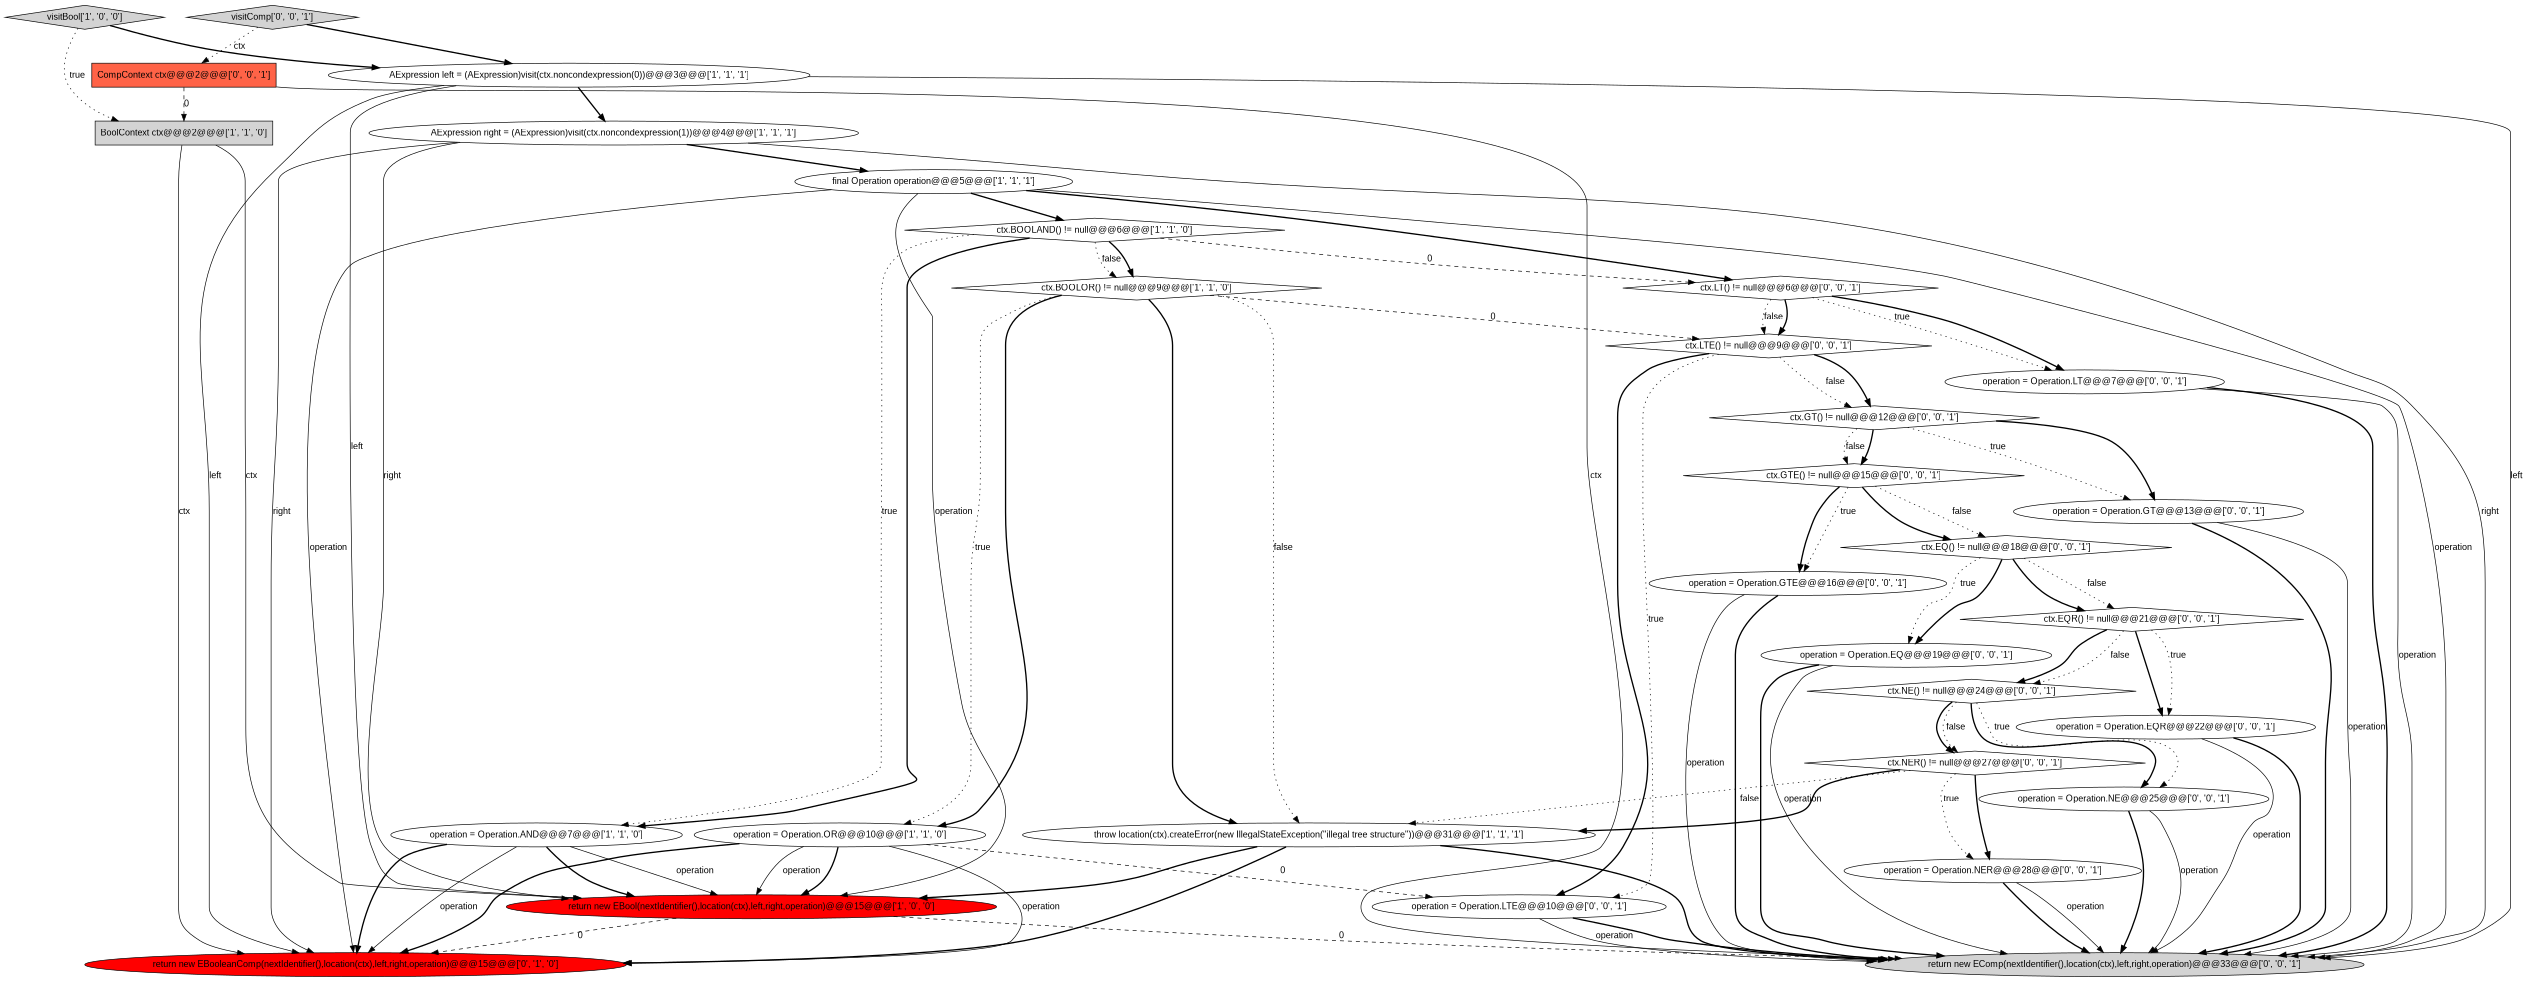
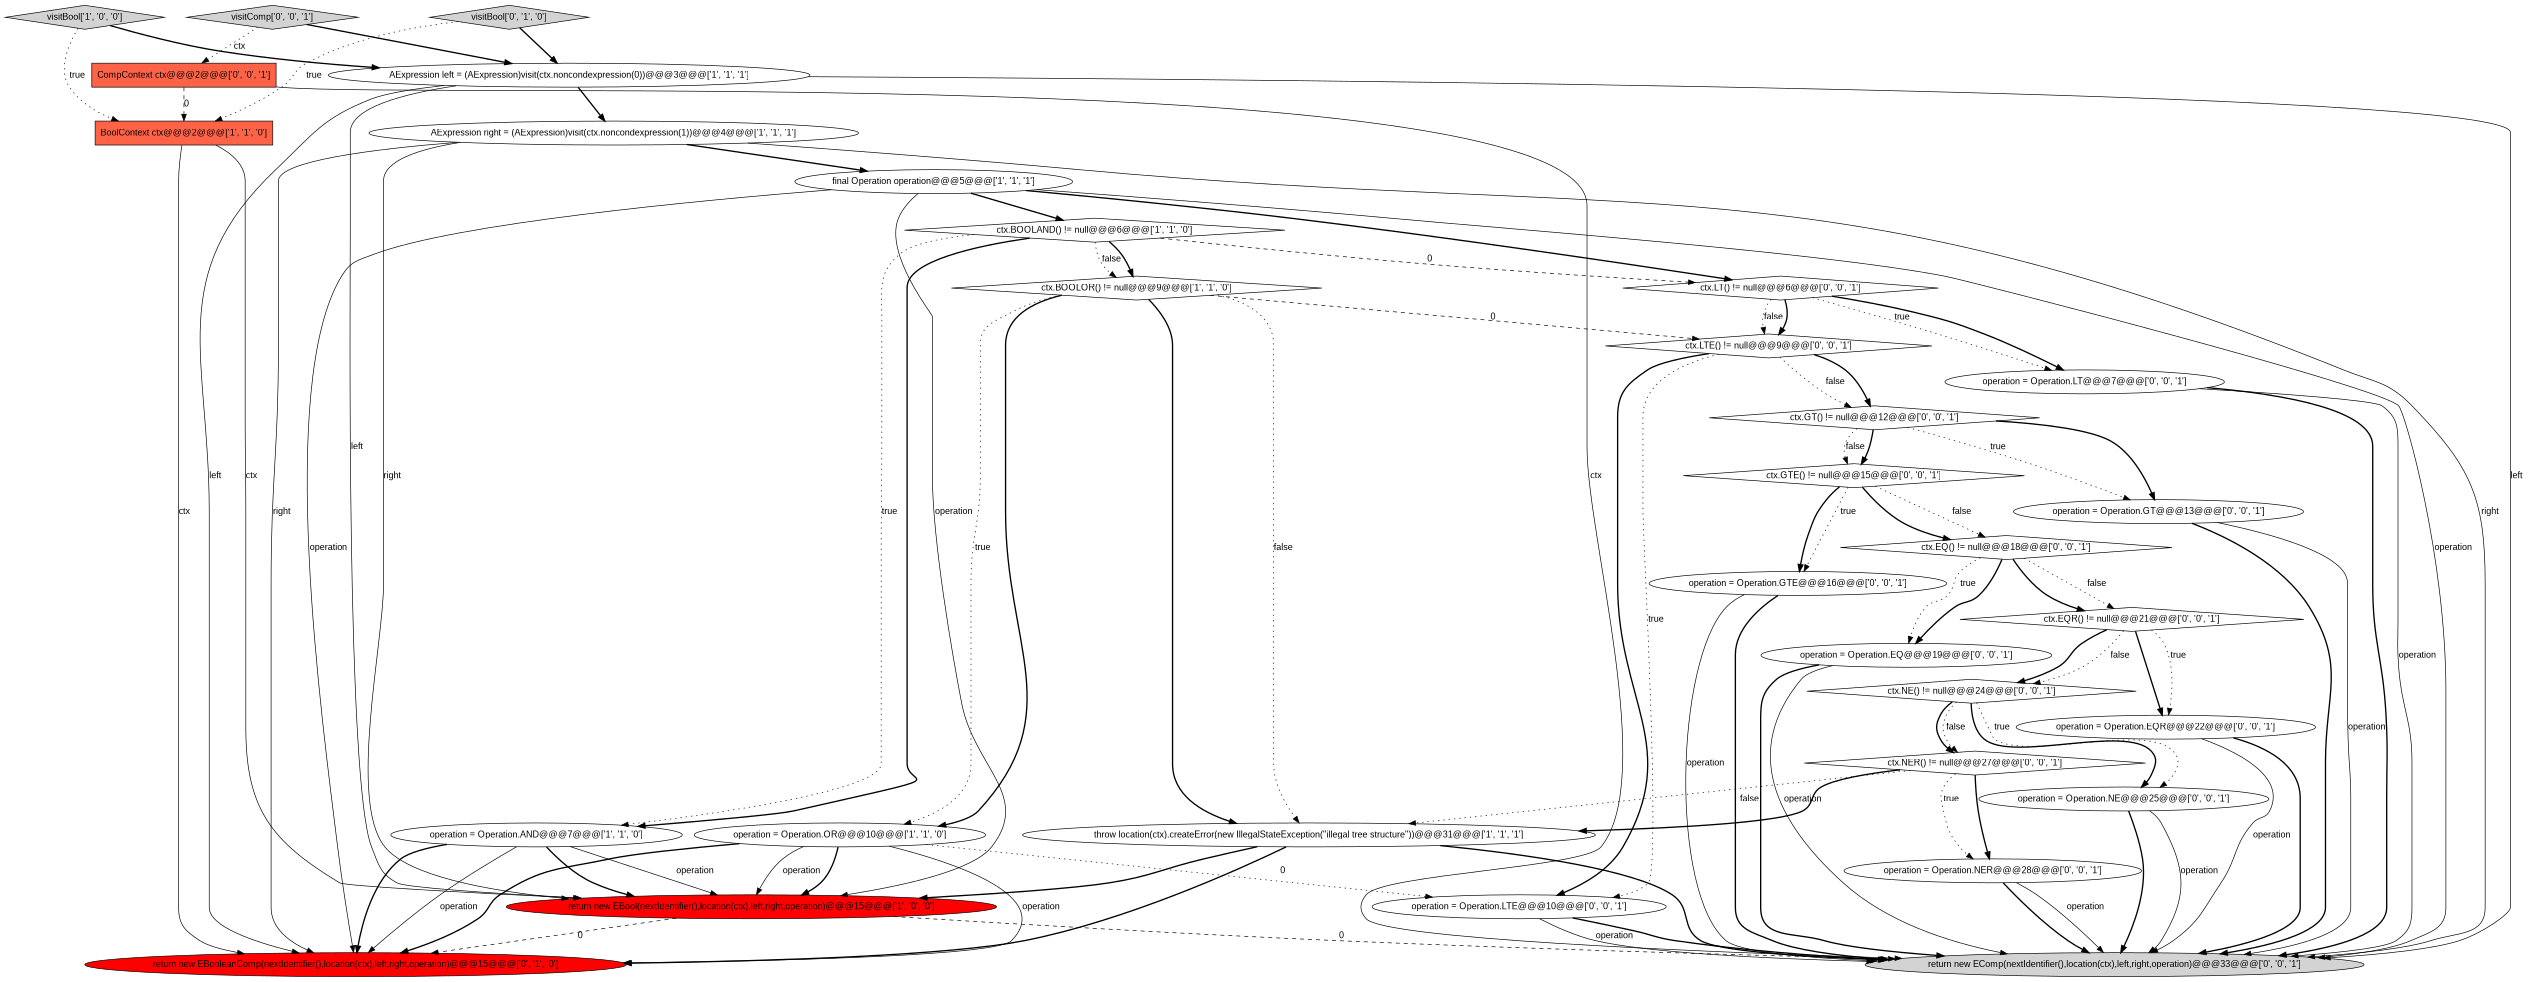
none -> (509, 17)
(184, 133) -> (184, 133)
(1176, 870) -> (1176, 870)
